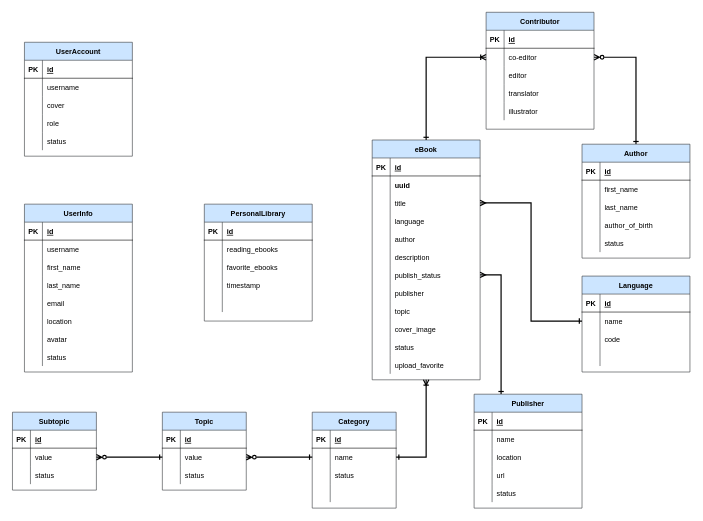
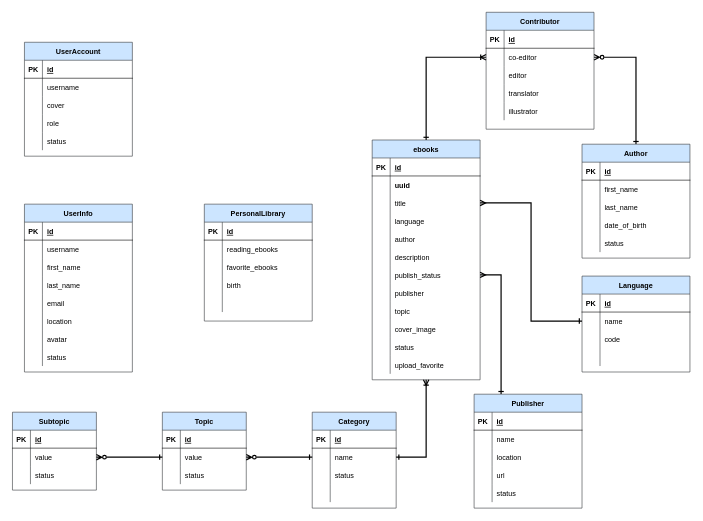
(426, 149) -> (426, 149)
(634, 226) -> (630, 226)
(244, 286) -> (236, 286)
